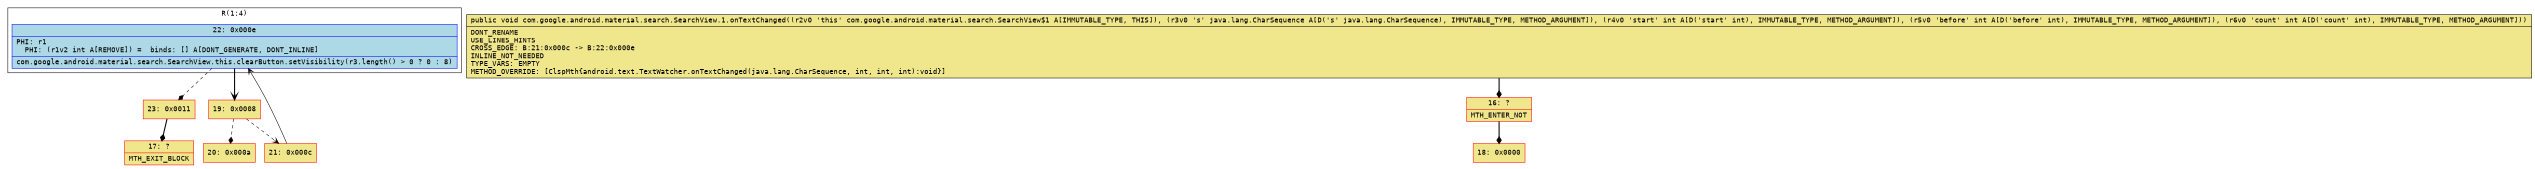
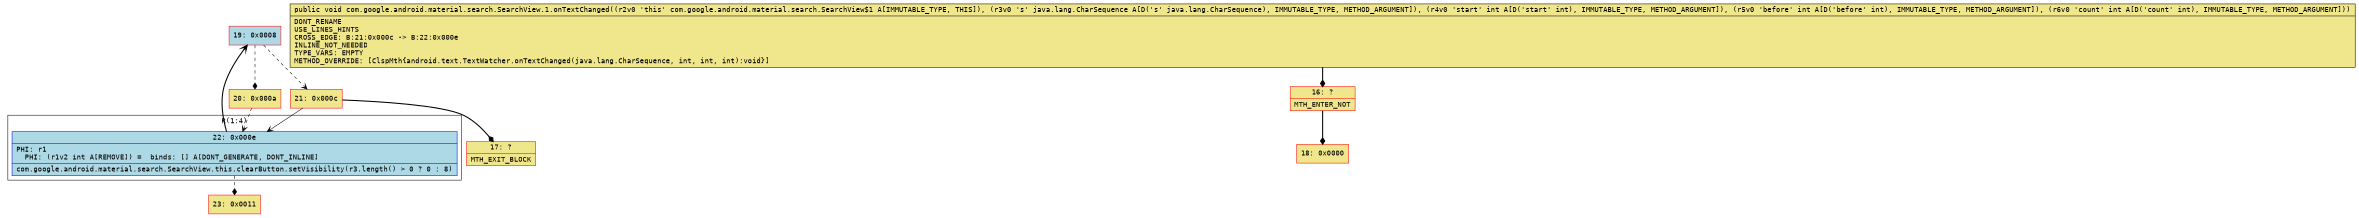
(235, 109) -> (255, 36)
none -> (248, 119)
(165, 127) -> (420, 106)
